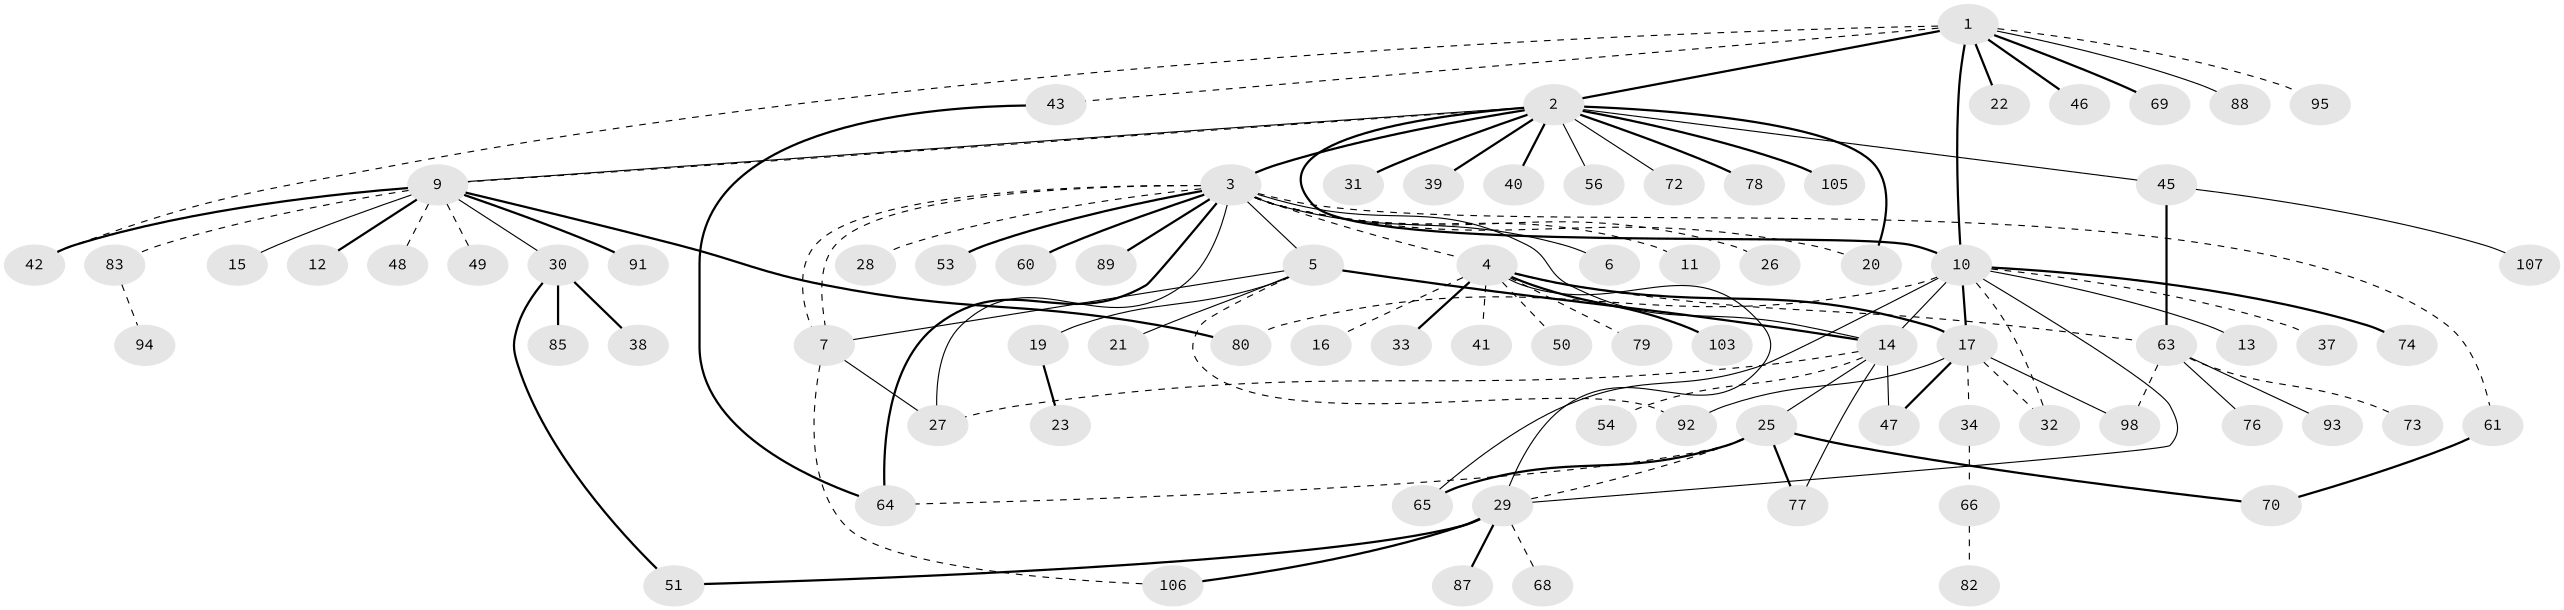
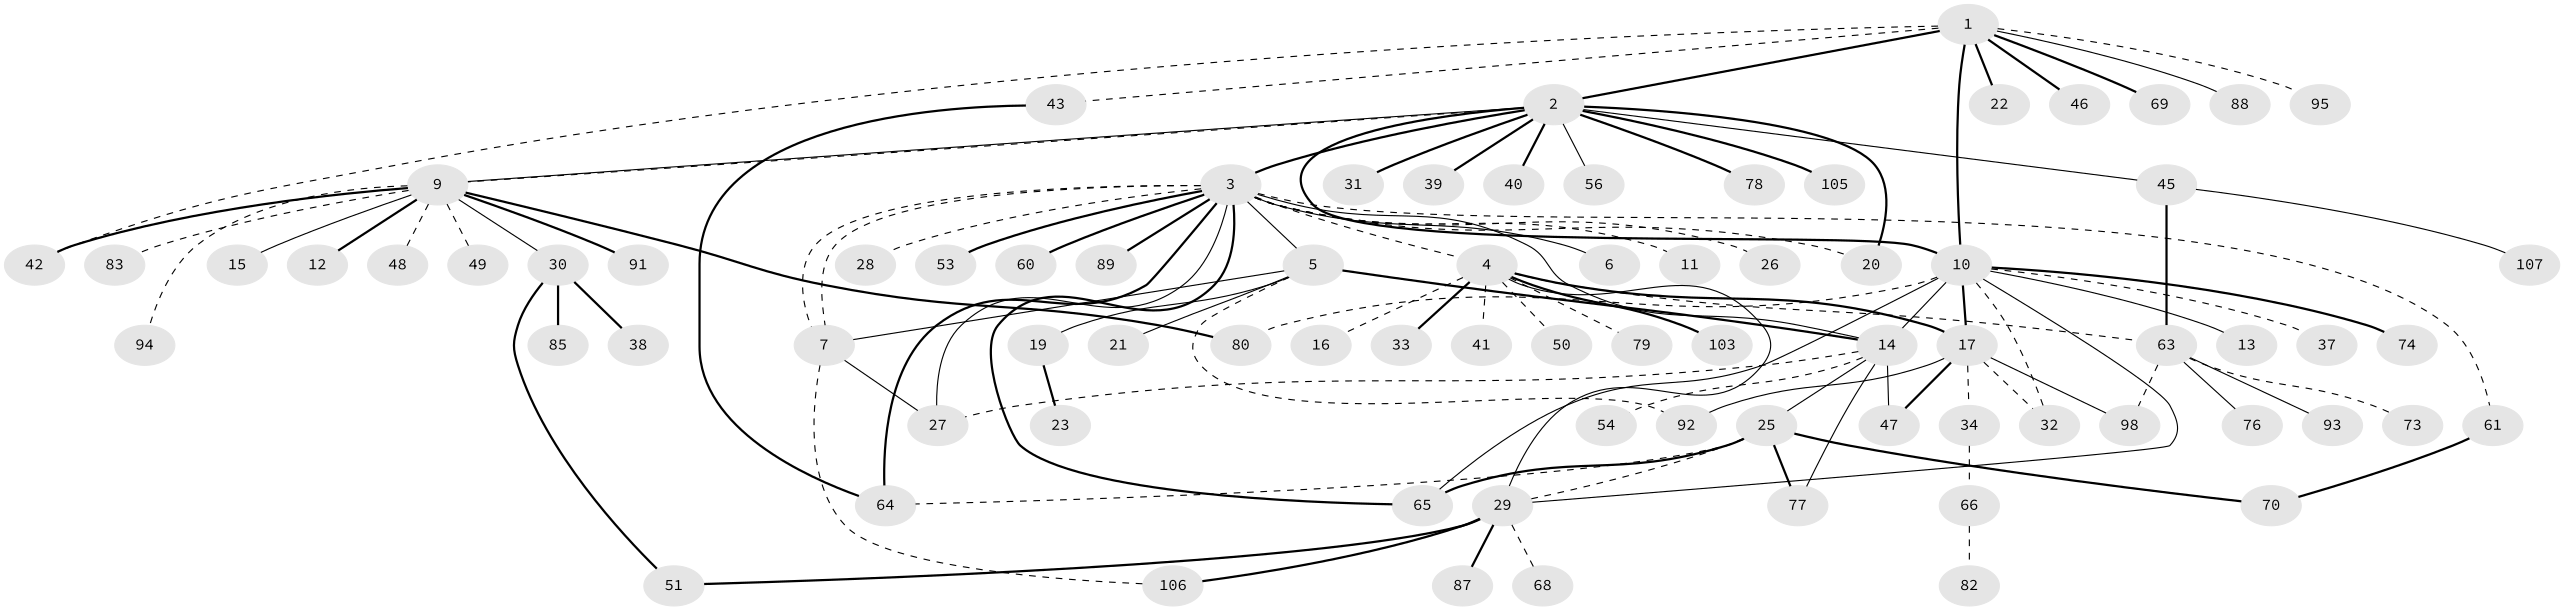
(1674, 185) -> none
(130, 305) -> (204, 241)
none -> (1006, 417)
